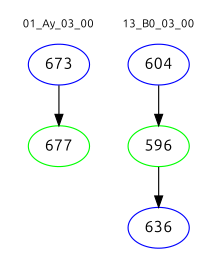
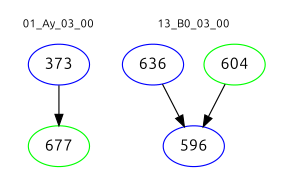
(59, 65) -> (59, 65)
(159, 65) -> (235, 65)
(159, 146) -> (194, 146)
(159, 181) -> (171, 100)
